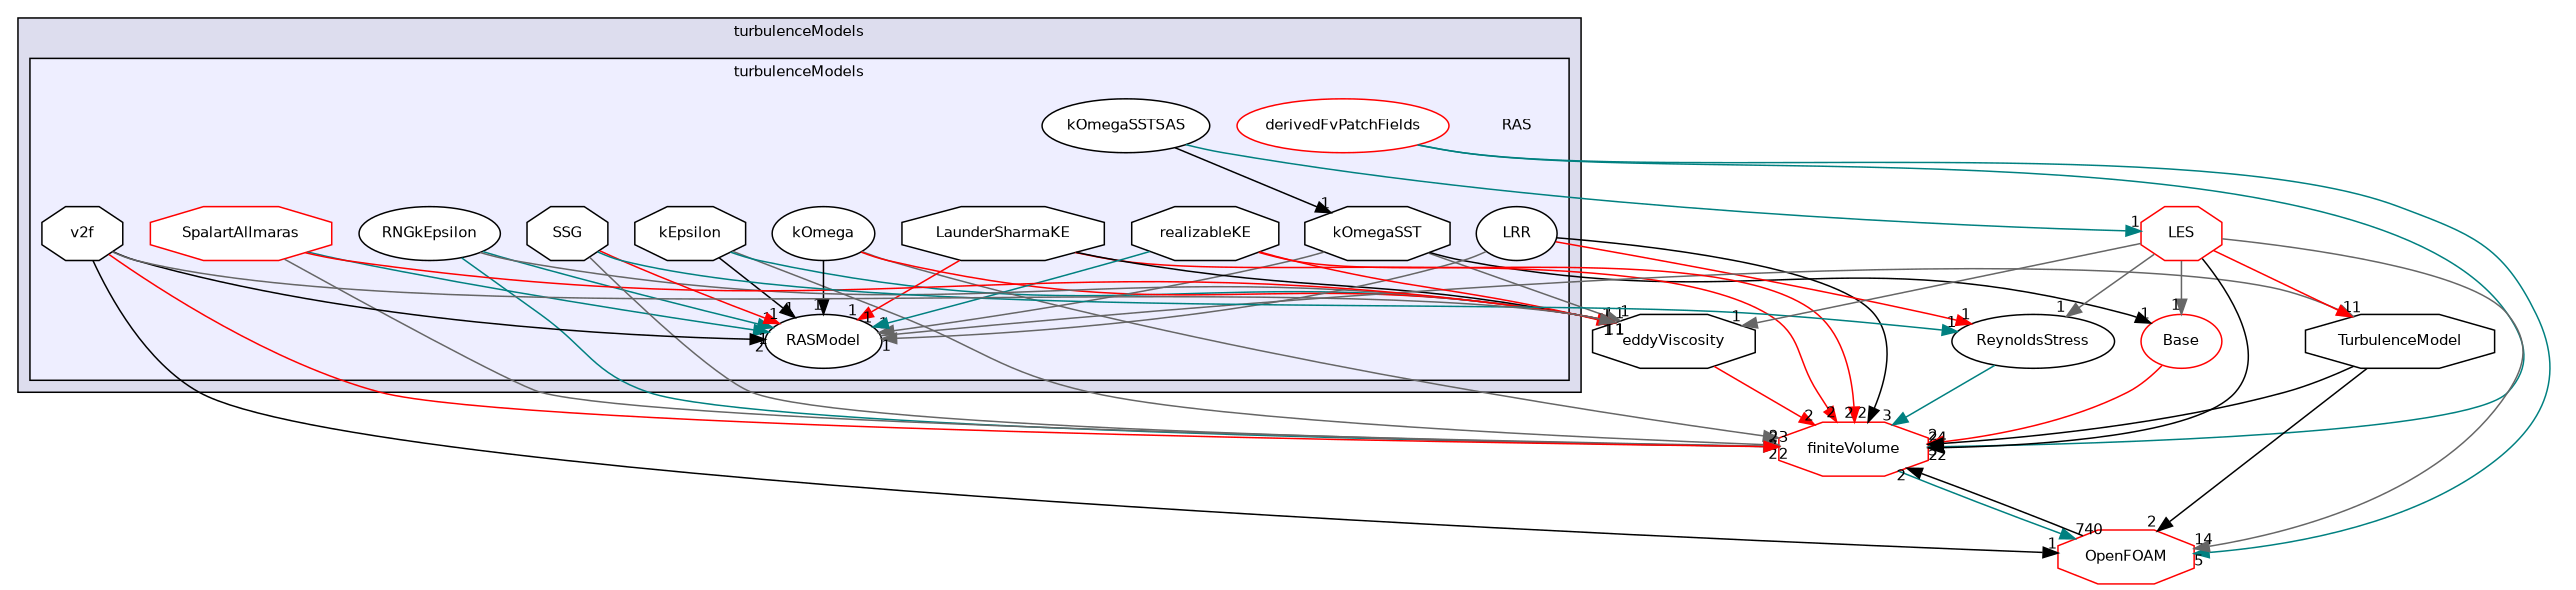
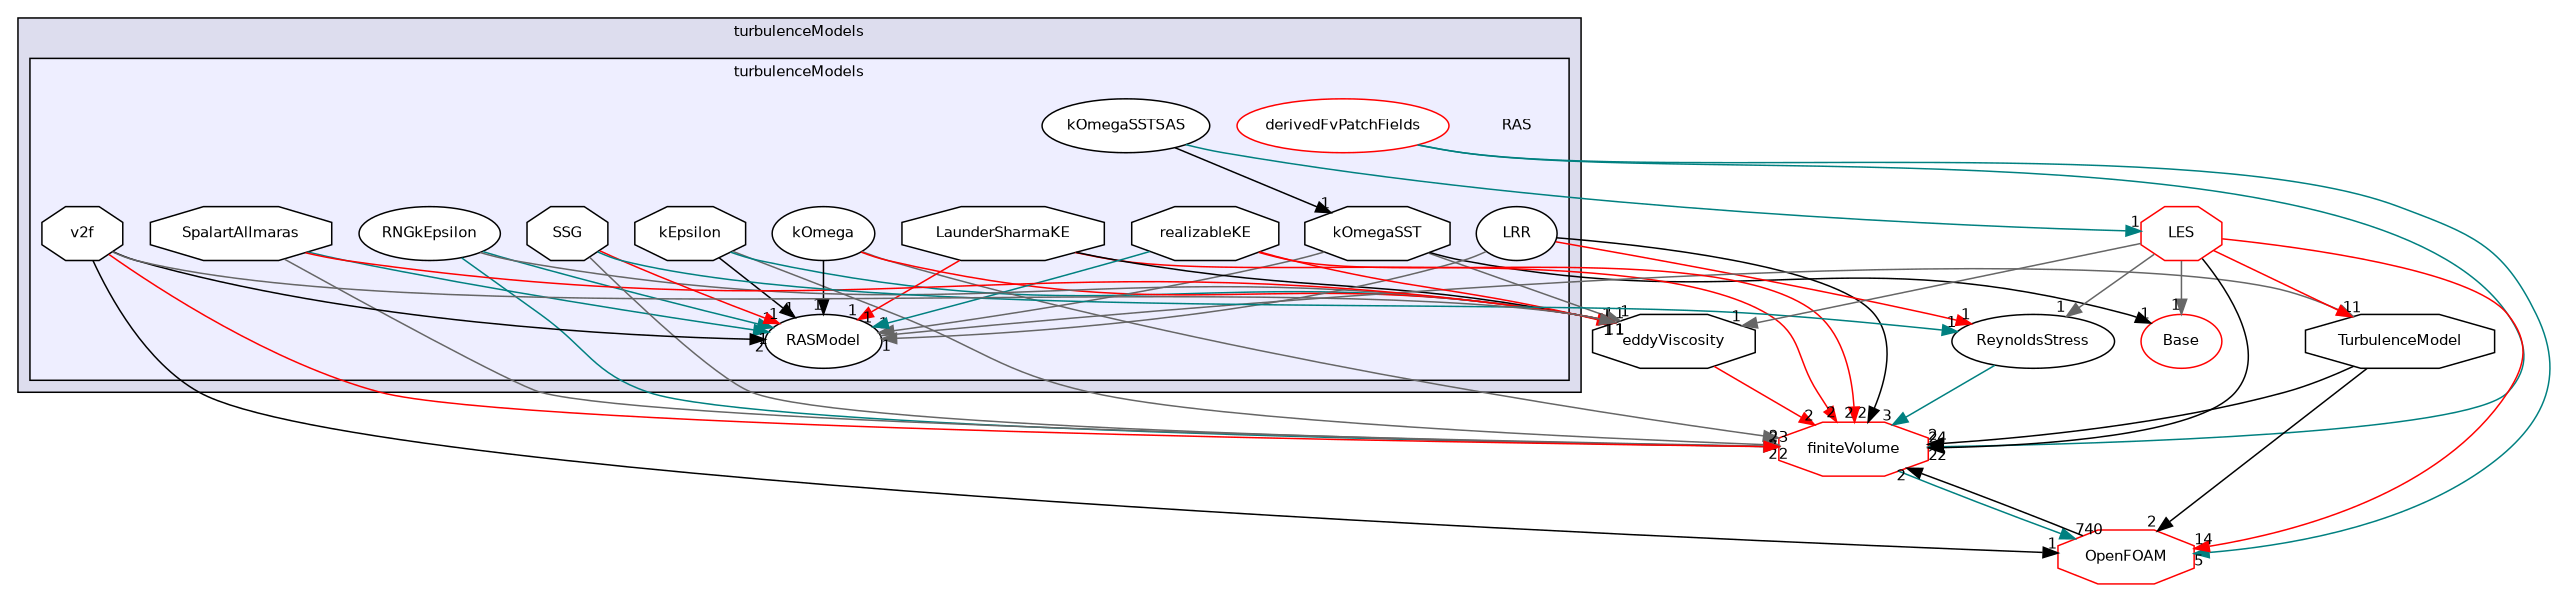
(241, 234) -> (241, 234)
(2059, 419) -> none
(2486, 419) -> (2486, 419)
